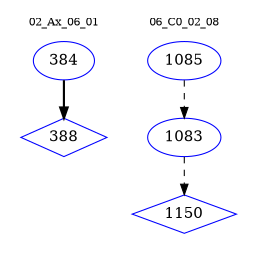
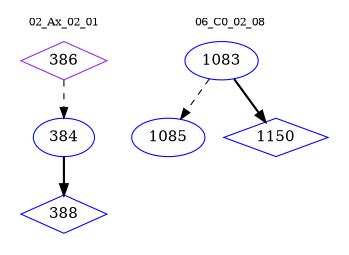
(64, 23) -> (64, 23)
none -> (64, 61)
(184, 94) -> (198, 95)
(184, 171) -> (247, 96)
